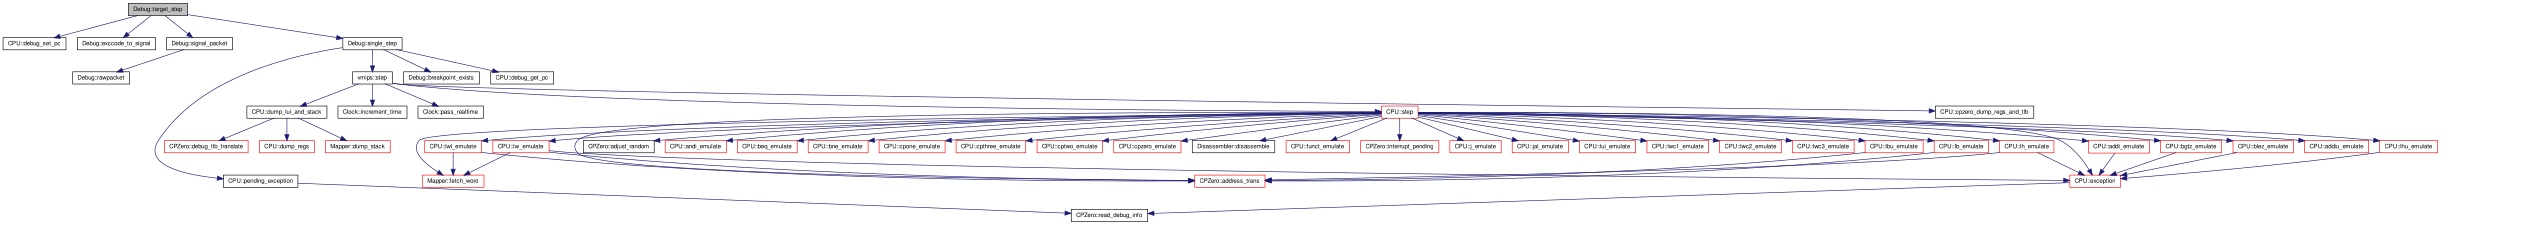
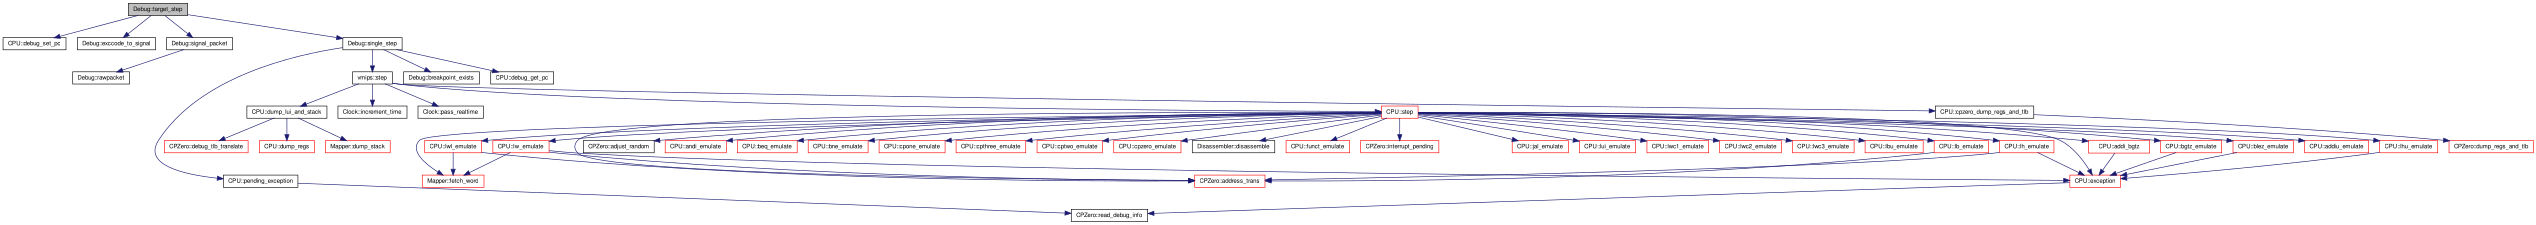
(1476, 147) -> none
(2119, 147) -> (2119, 147)
none -> (2491, 147)
(1569, 173) -> none
